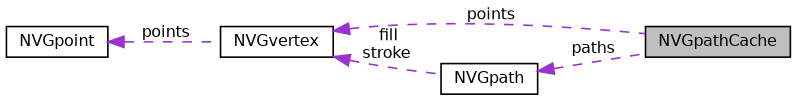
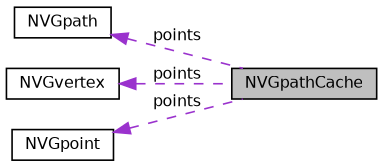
(172, 42) -> (186, 114)
(592, 49) -> (175, 36)
(395, 68) -> none
